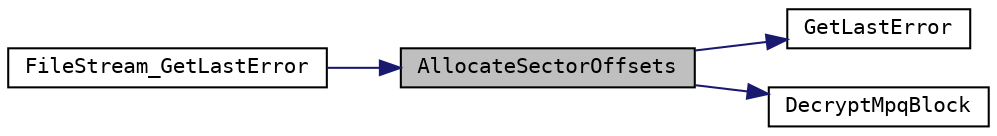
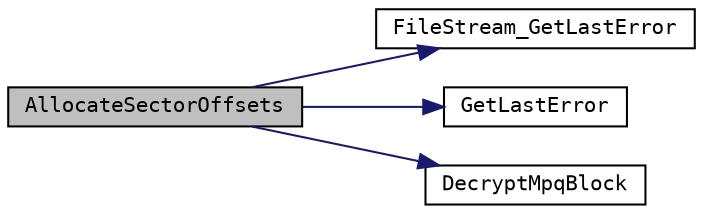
(353, 68) -> (335, 70)
